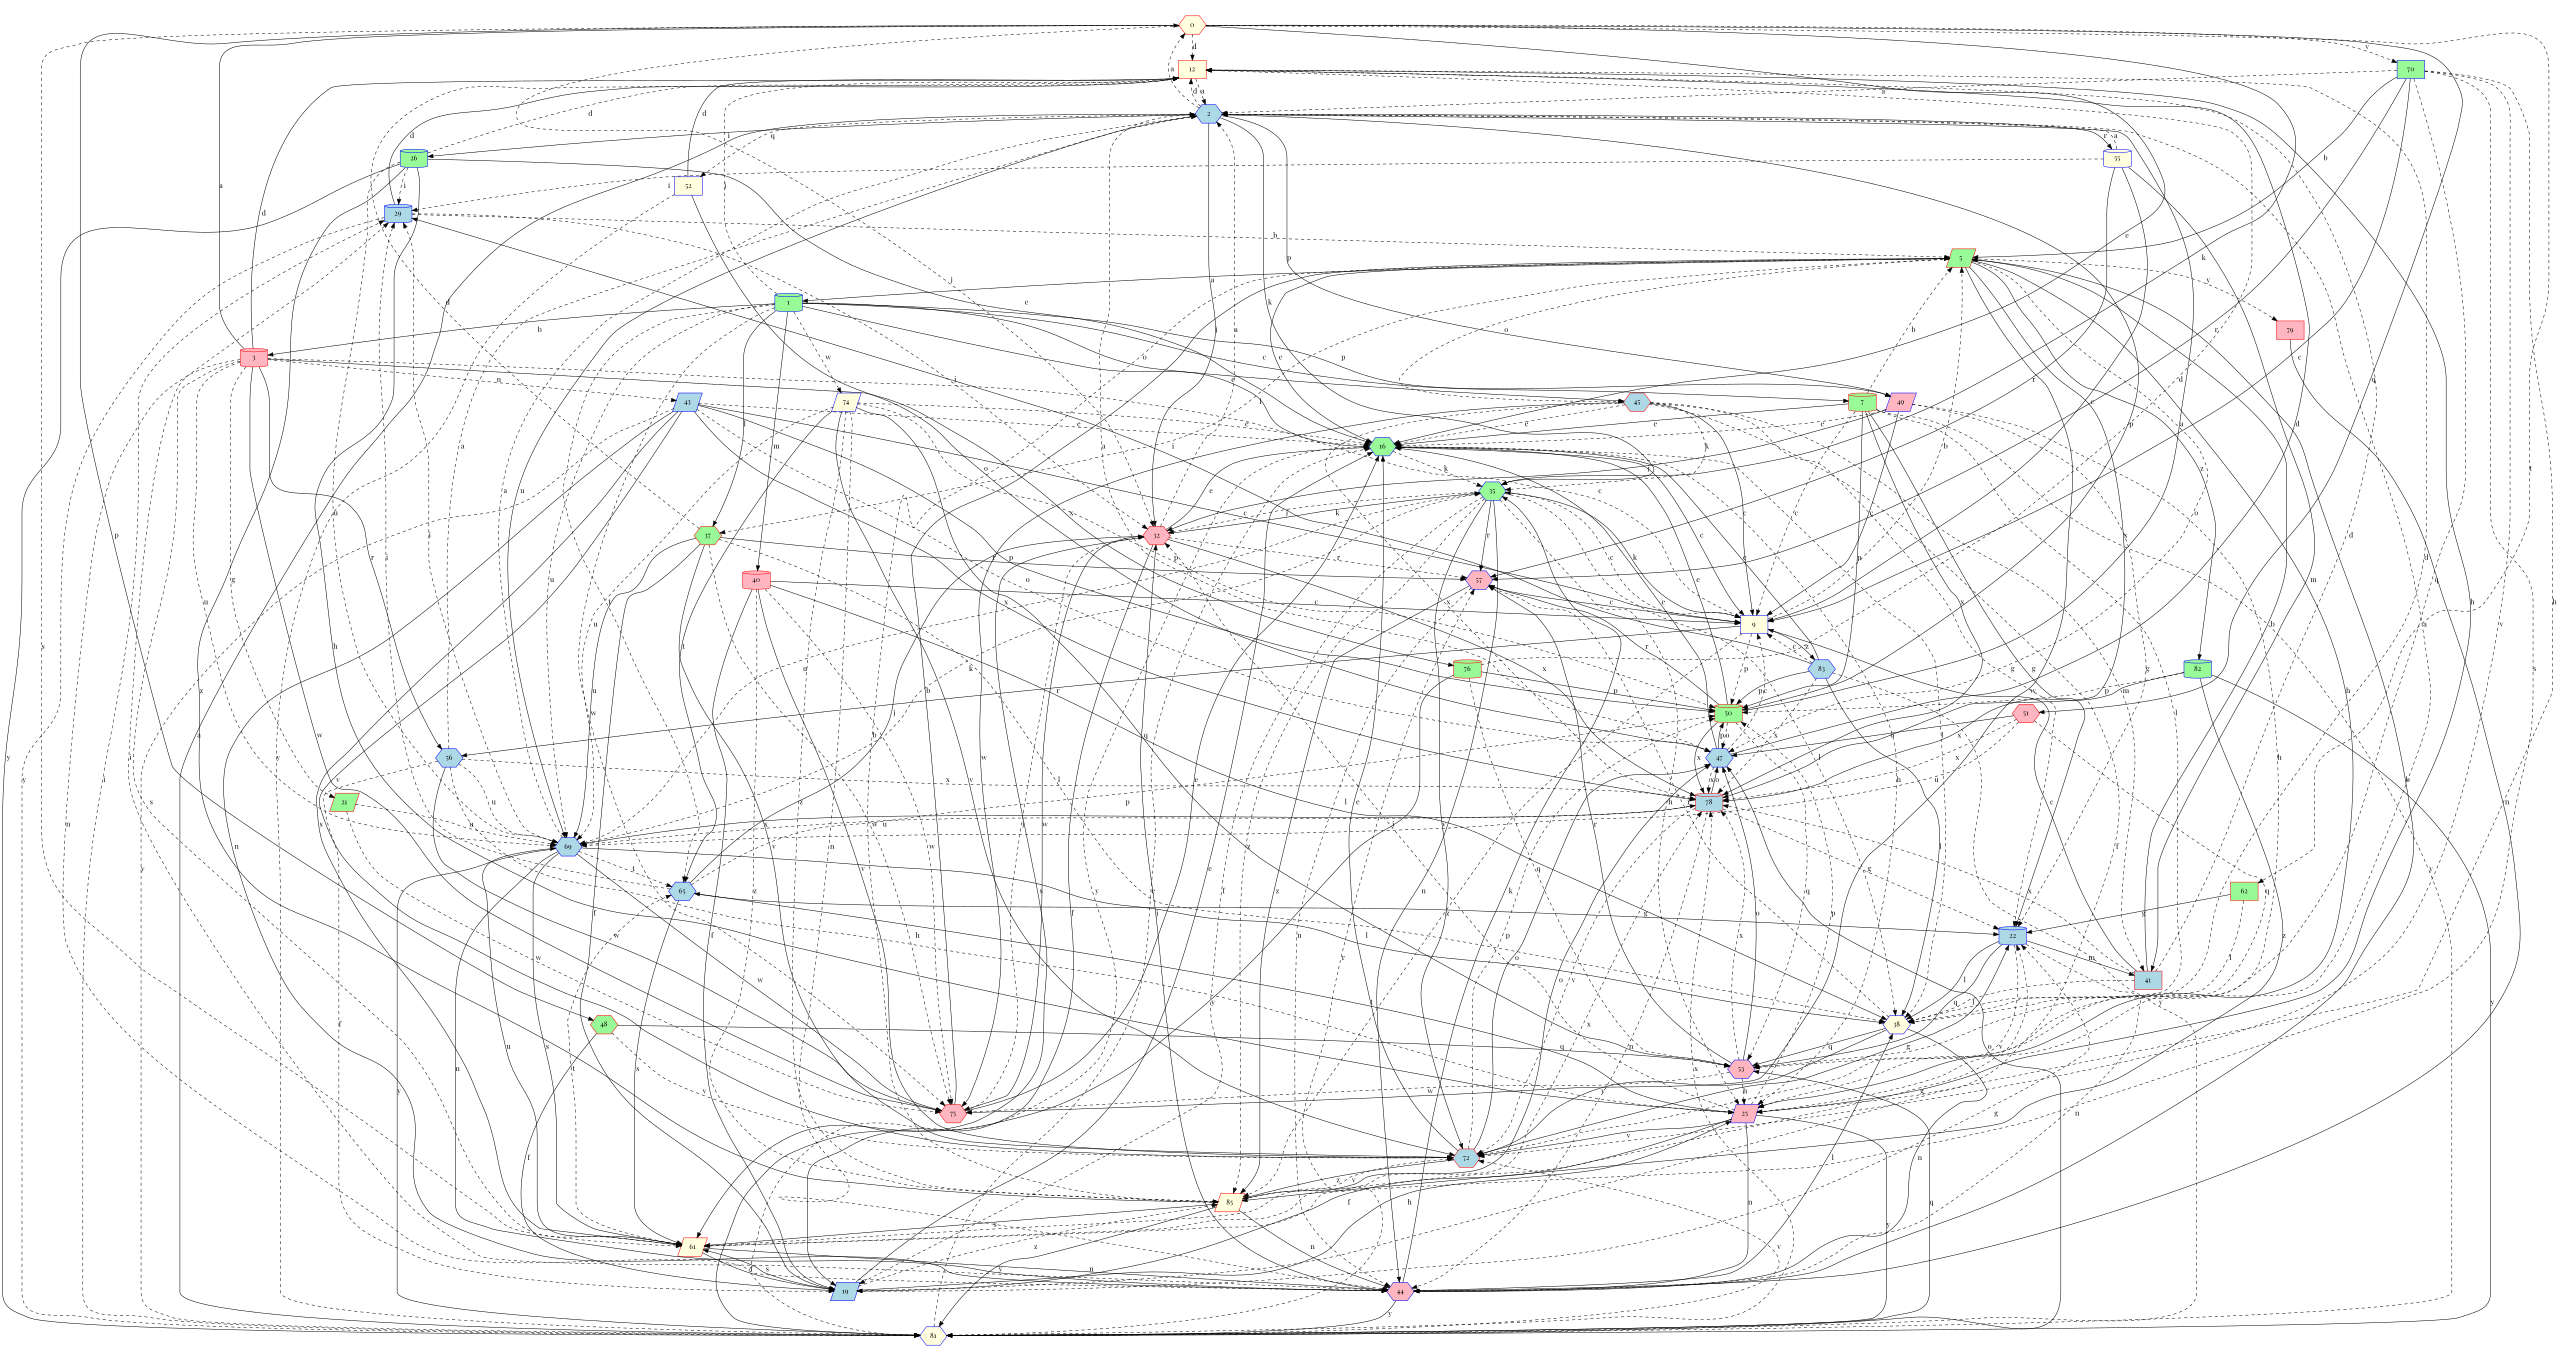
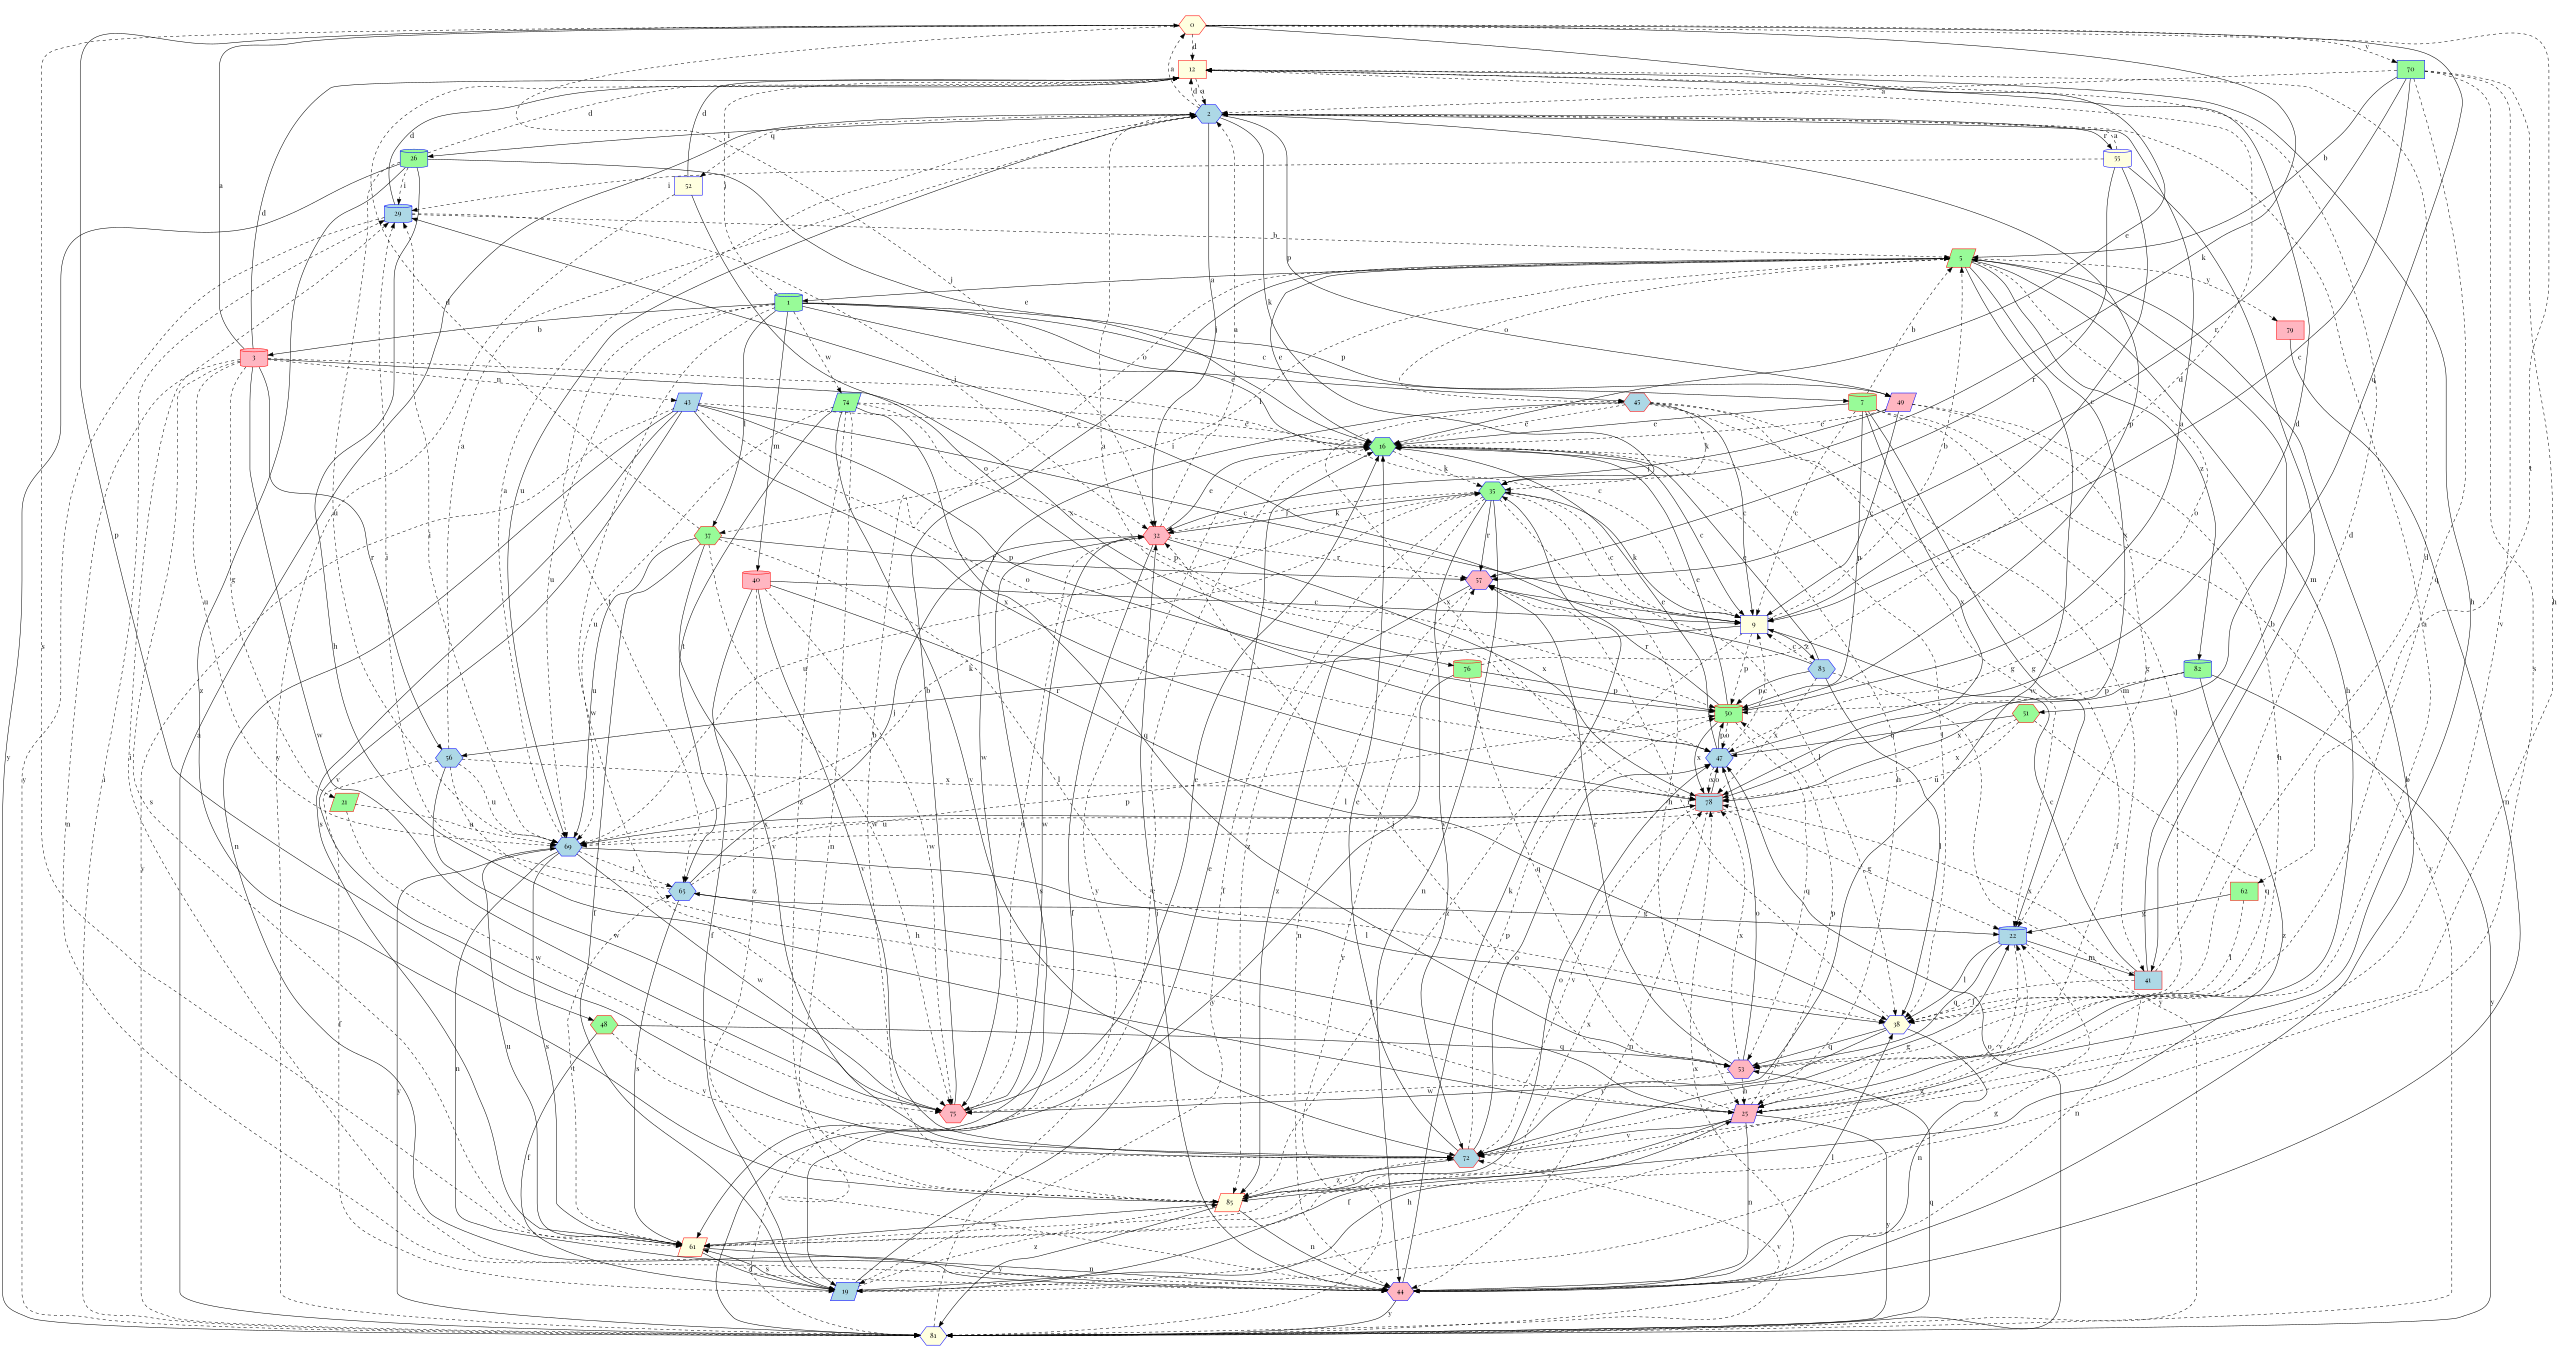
(846, 402) -> (846, 402)
(2026, 713) -> (2026, 713)
